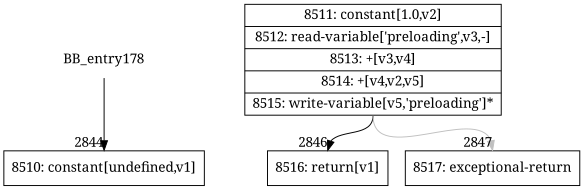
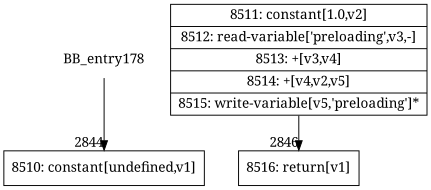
(493, 168) -> none
